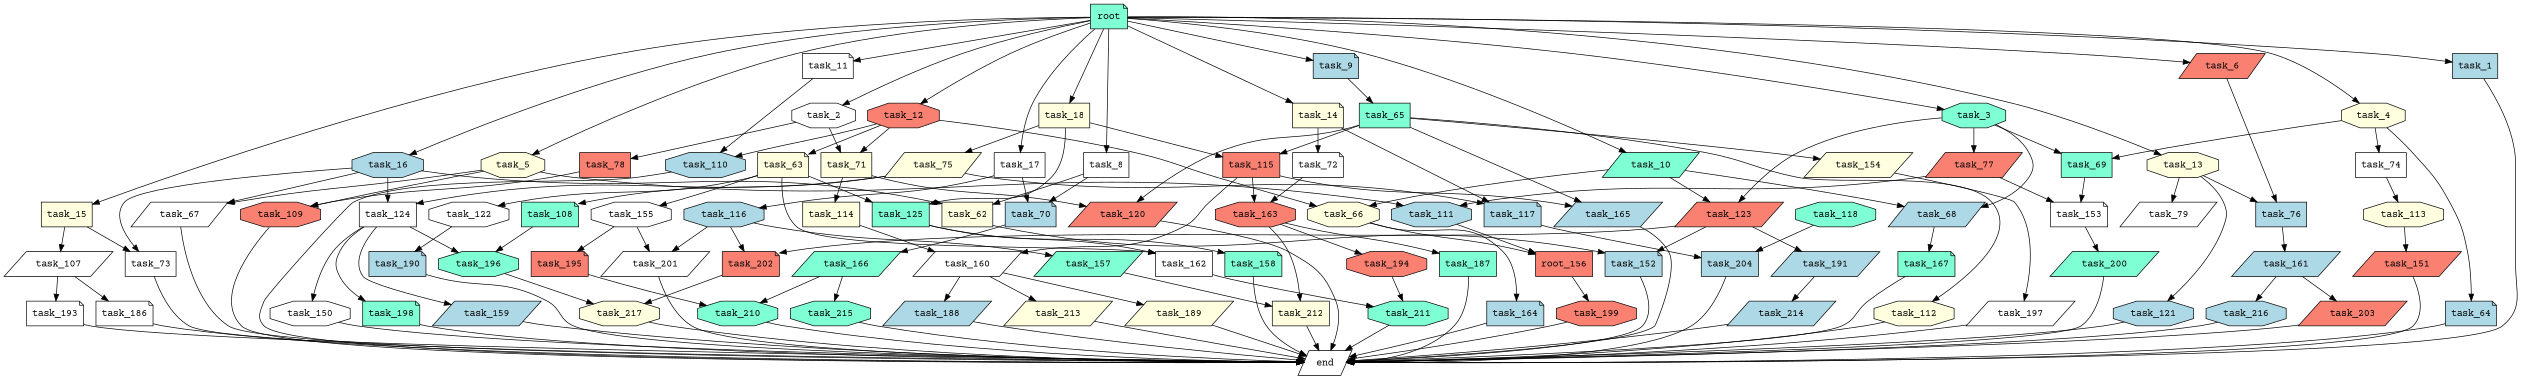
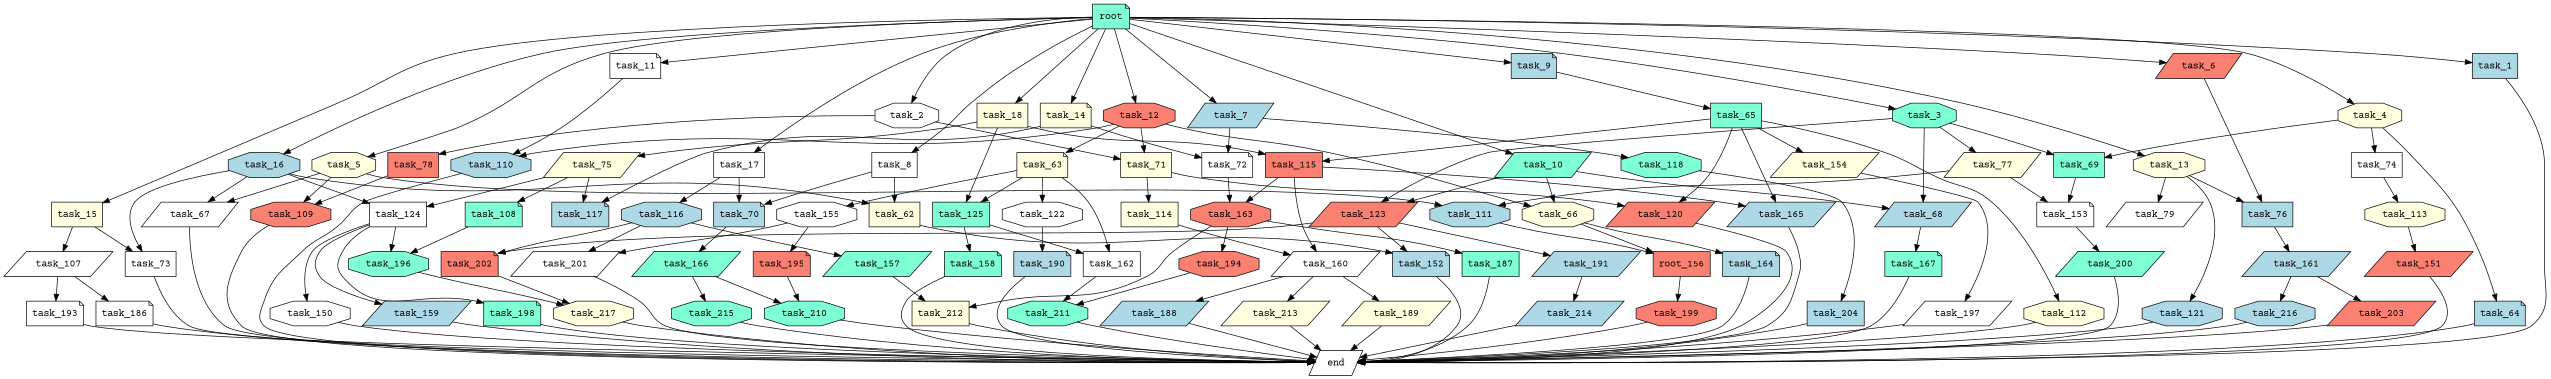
none -> (1231, 116)
(1974, 165) -> (1992, 165)
(1618, 241) -> none
